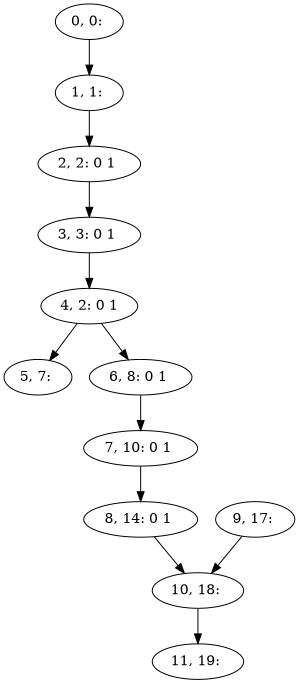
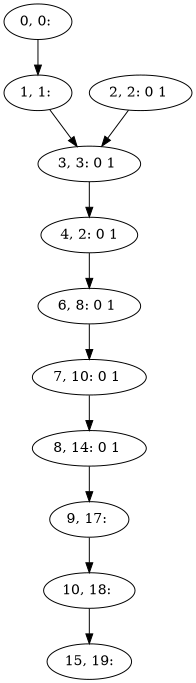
(89, 124) -> (61, 124)
(38, 377) -> none
(166, 551) -> (89, 479)
(198, 662) -> (89, 662)
